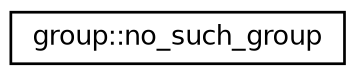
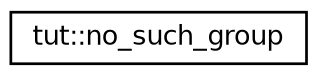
(178, 38) -> (159, 38)
